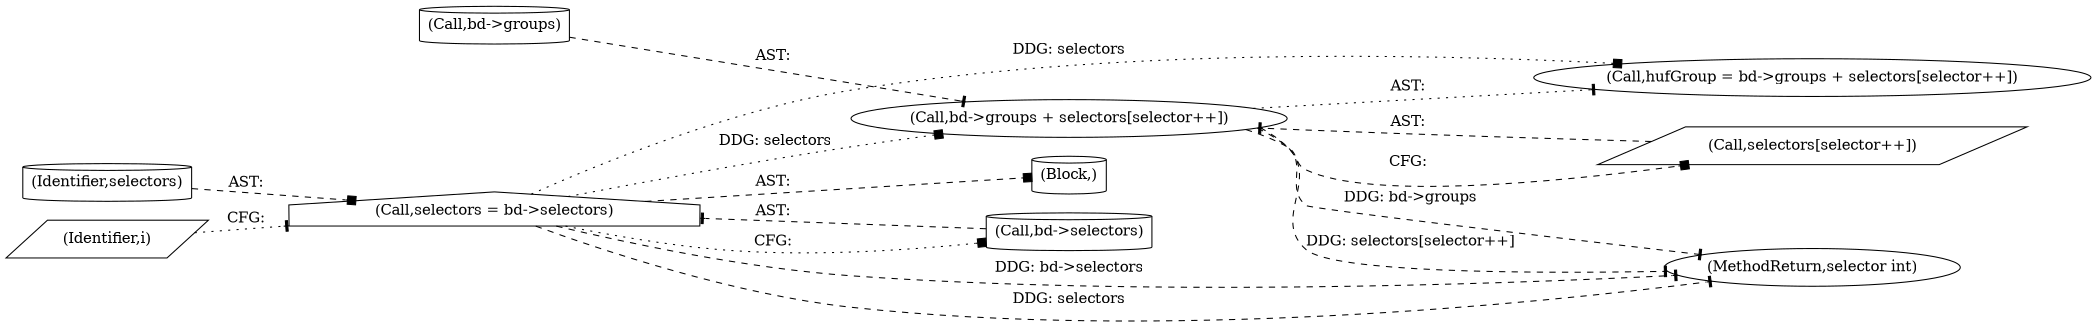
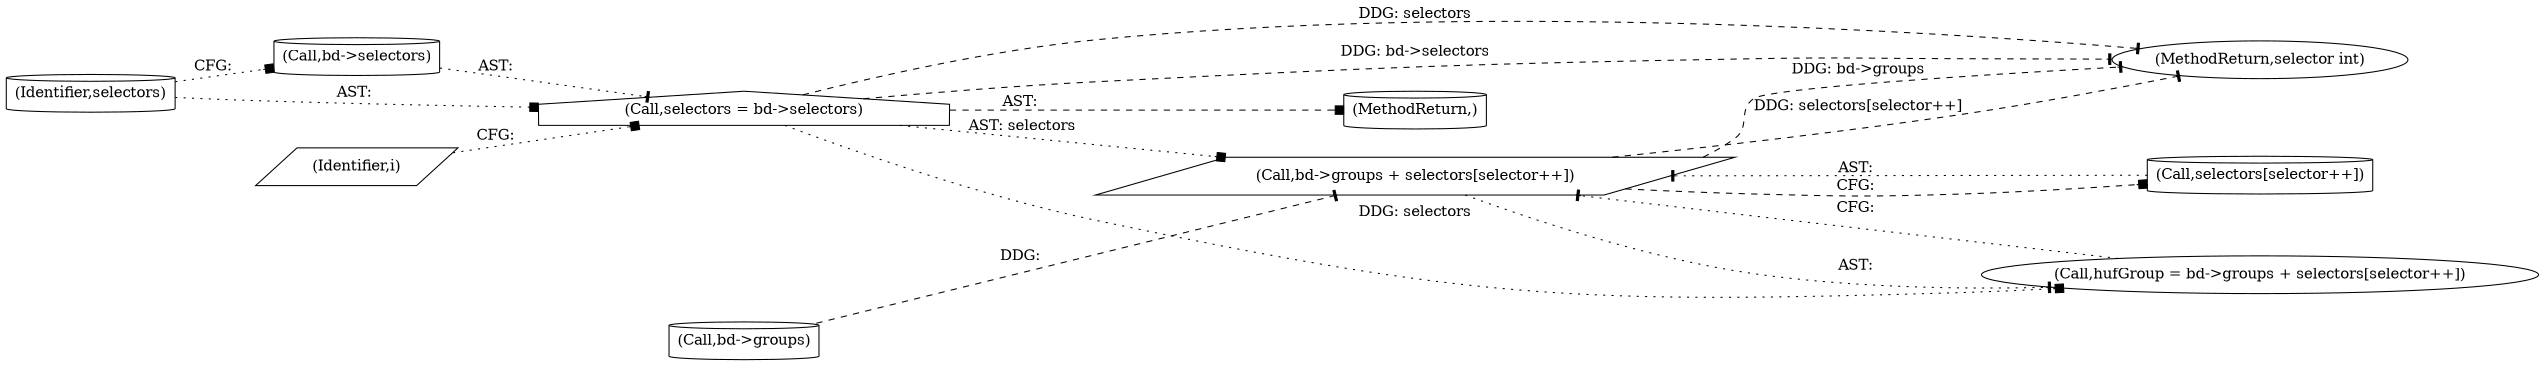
(775, 56) -> (1022, 256)
(1069, 118) -> (1415, 176)
(1457, 136) -> (1912, 176)
(775, 141) -> (1022, 126)
(1812, 146) -> (2260, 175)
(1069, 175) -> (1415, 110)
(269, 194) -> (351, 103)
(846, 224) -> (542, 82)
none -> (1850, 227)
(239, 229) -> (541, 140)
(770, 252) -> (219, 76)
